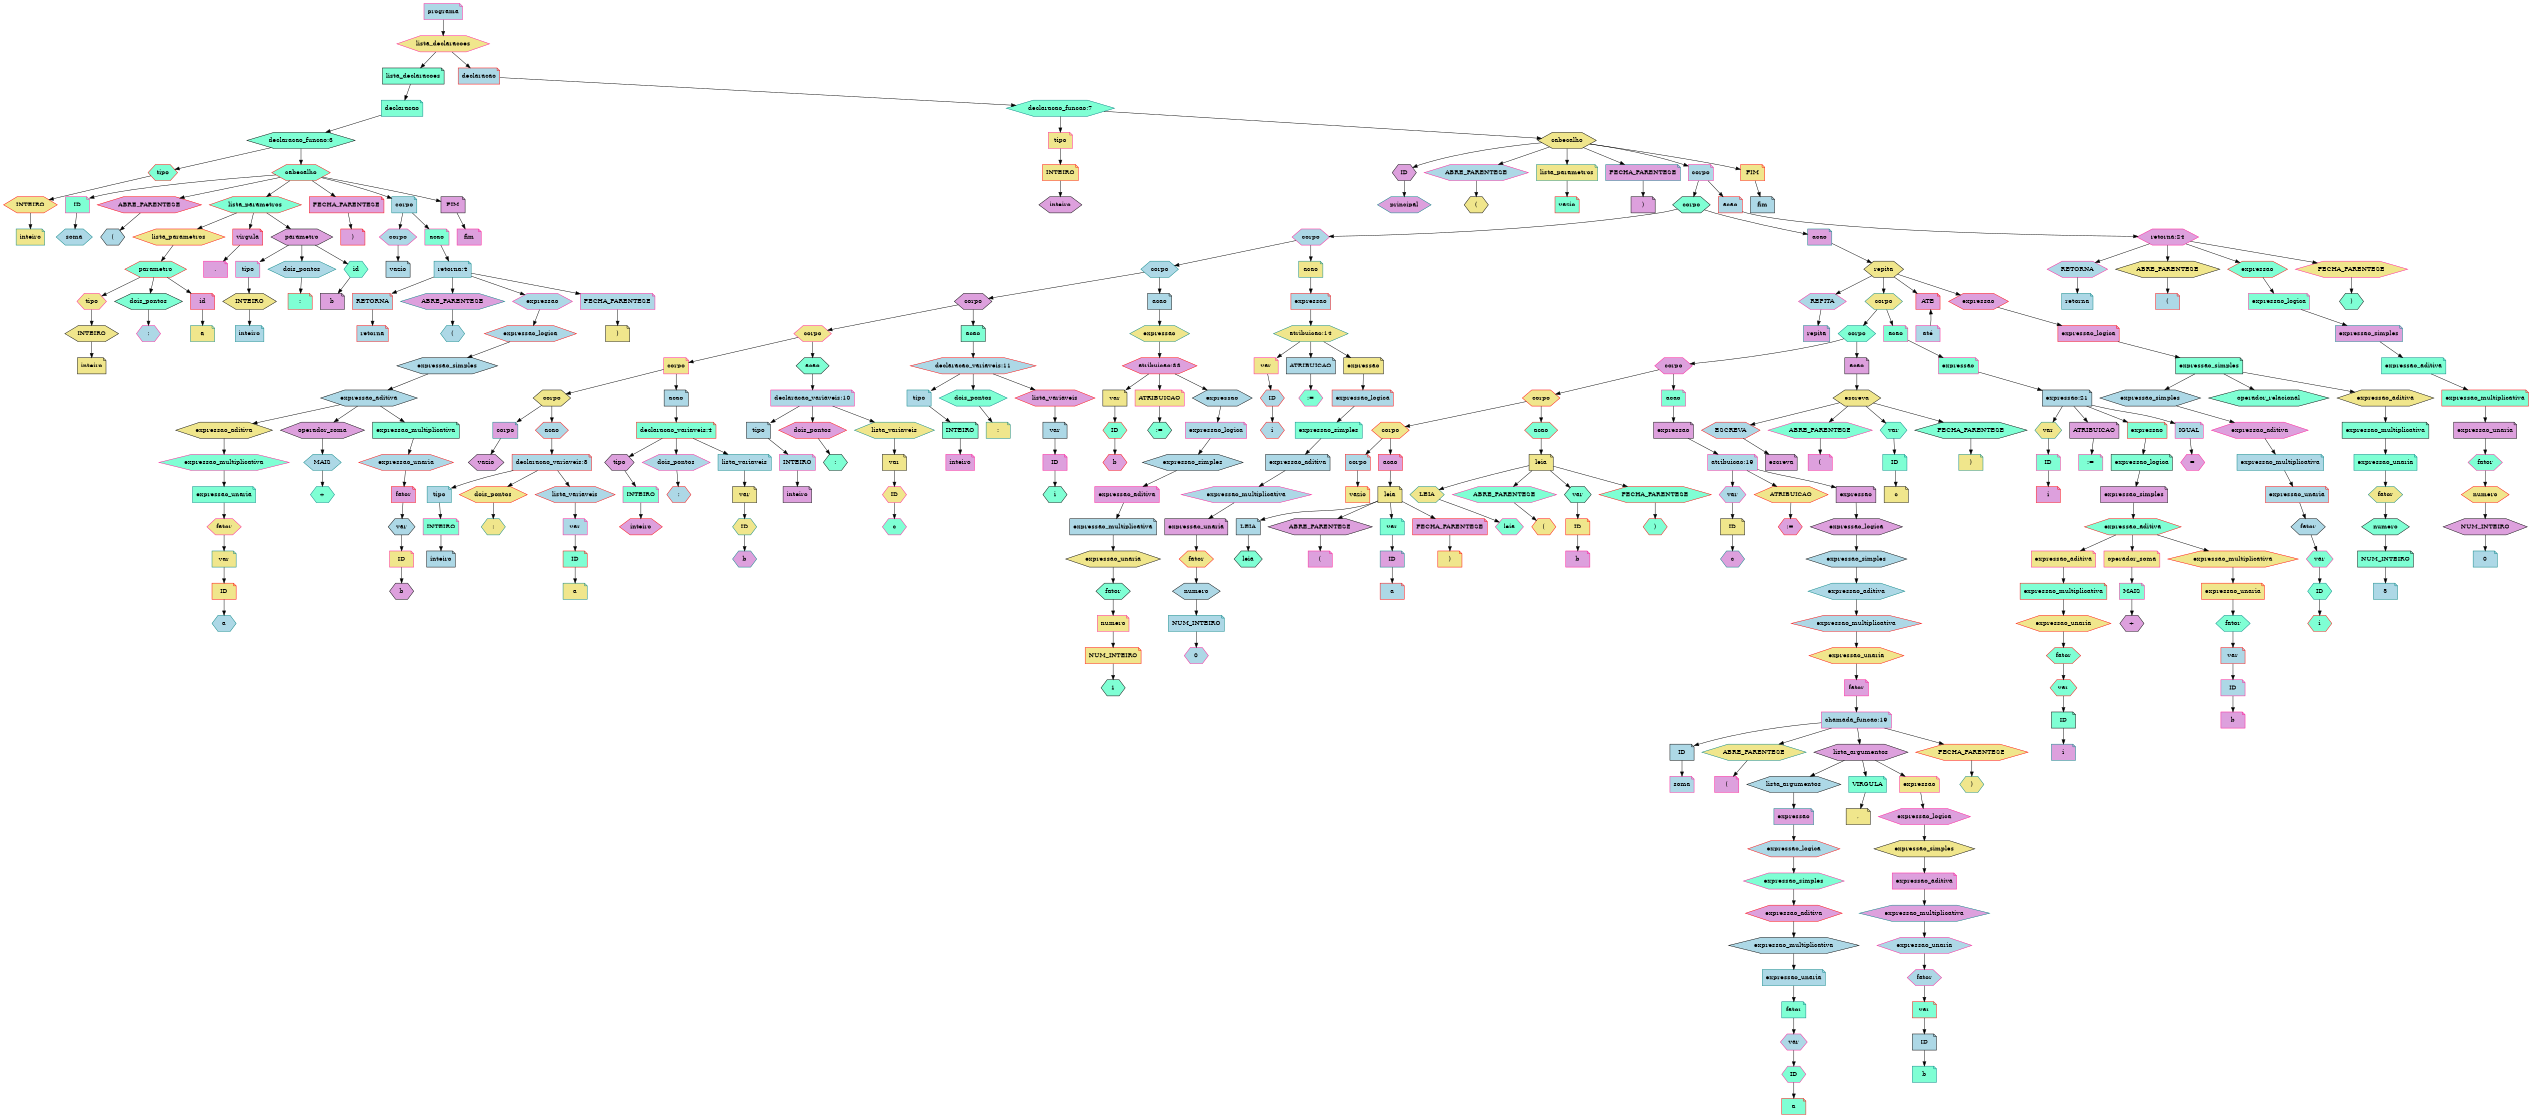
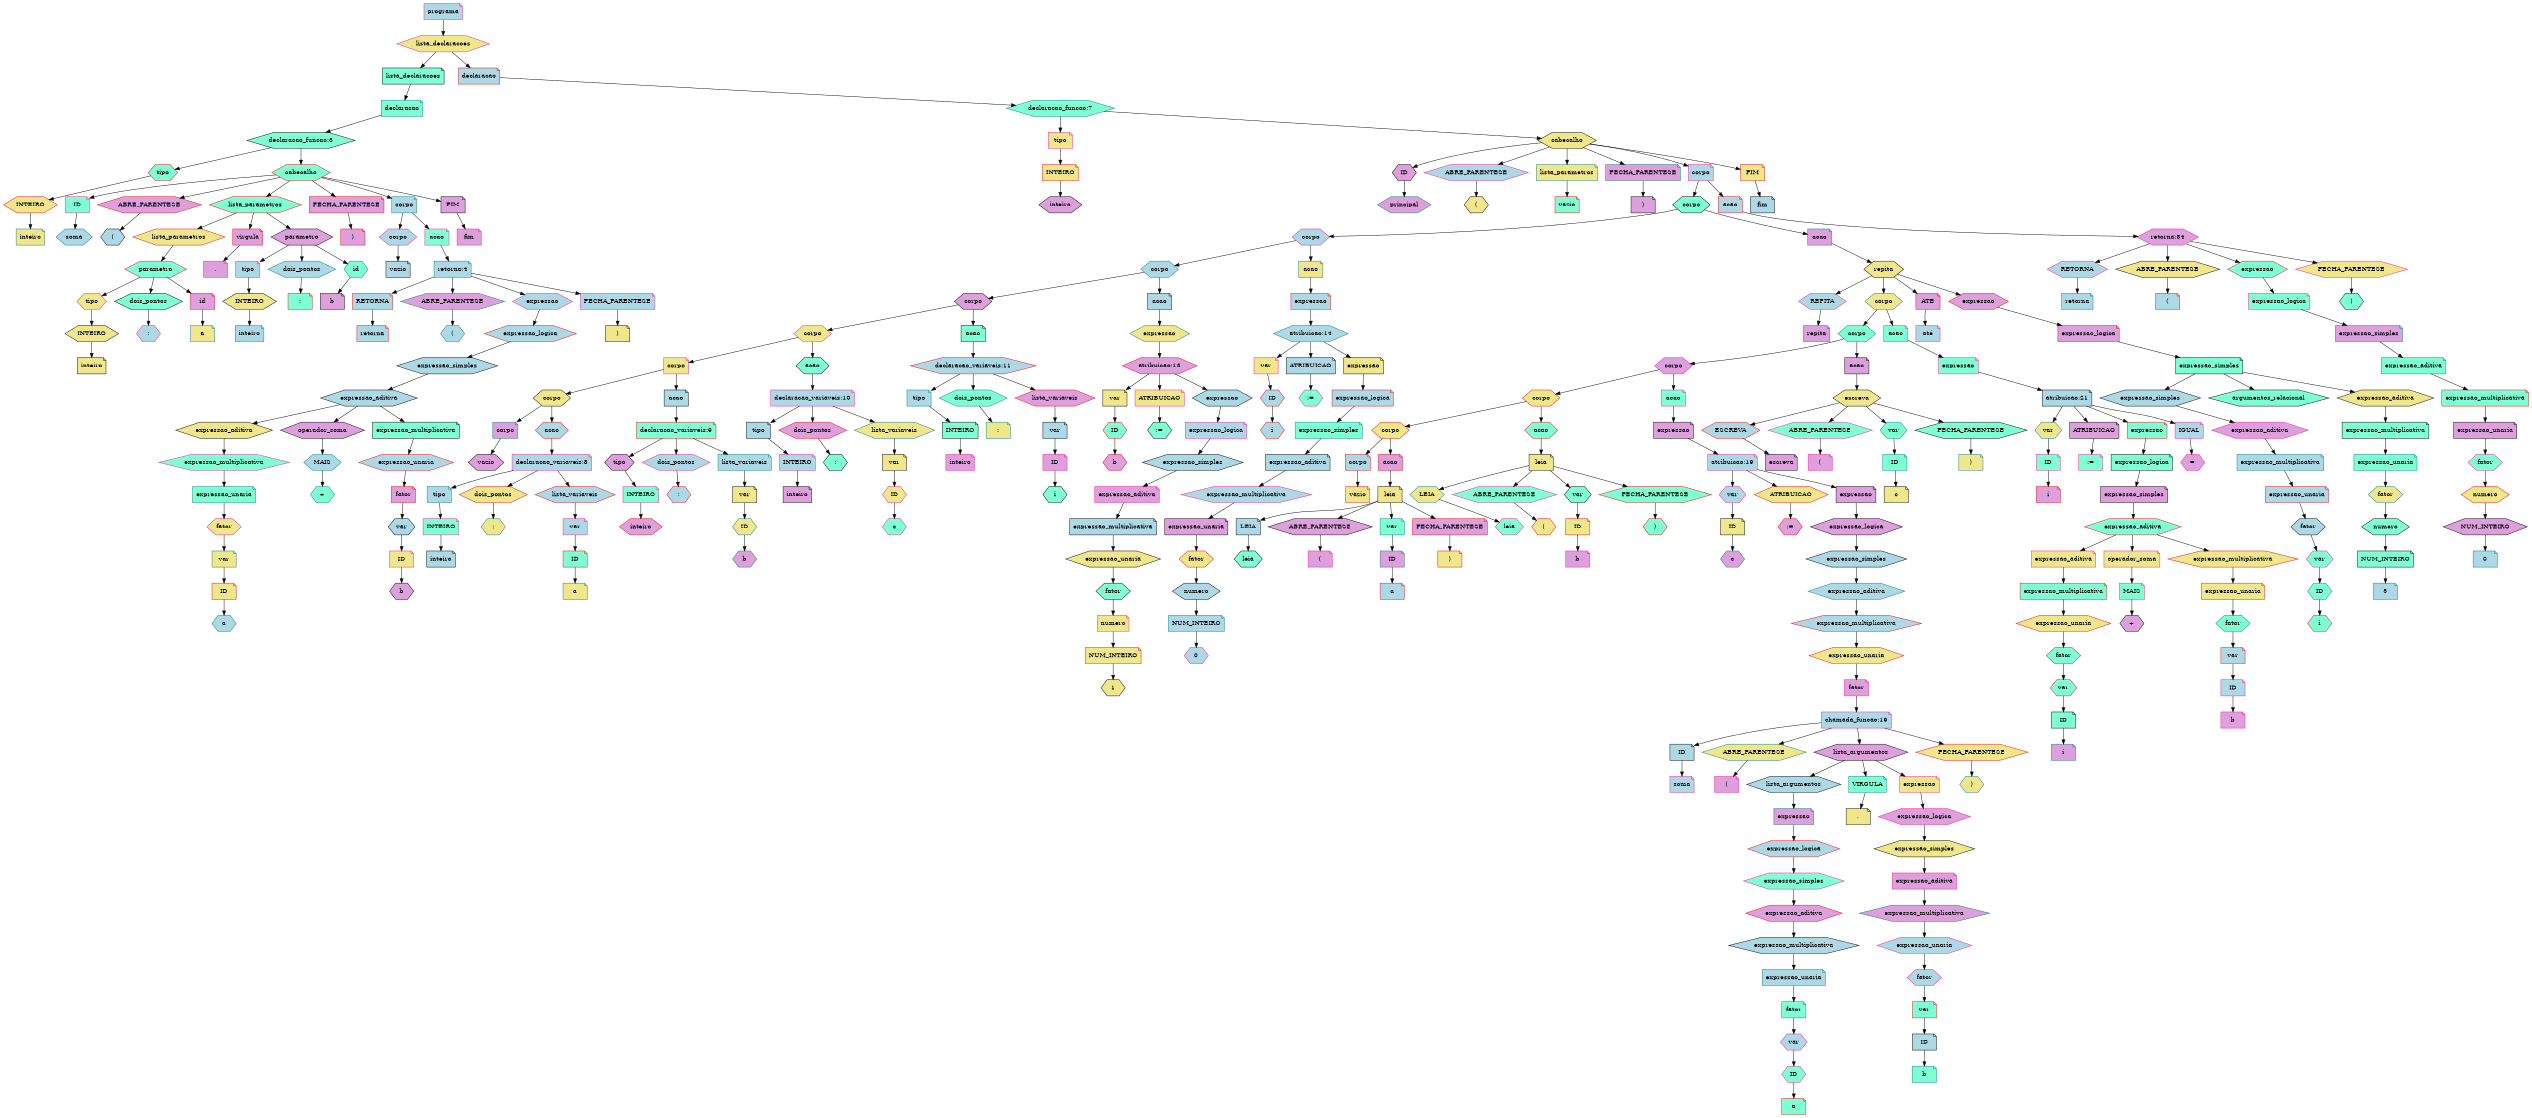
(2168, 237) -> (2168, 237)
(1931, 320) -> (1925, 315)
(1311, 334) -> (1311, 334)
(1160, 366) -> (1160, 366)
(2067, 398) -> (2067, 398)
(2269, 398) -> (2269, 398)
(676, 430) -> (676, 430)
(552, 462) -> (552, 462)
(1113, 688) -> (1113, 688)
